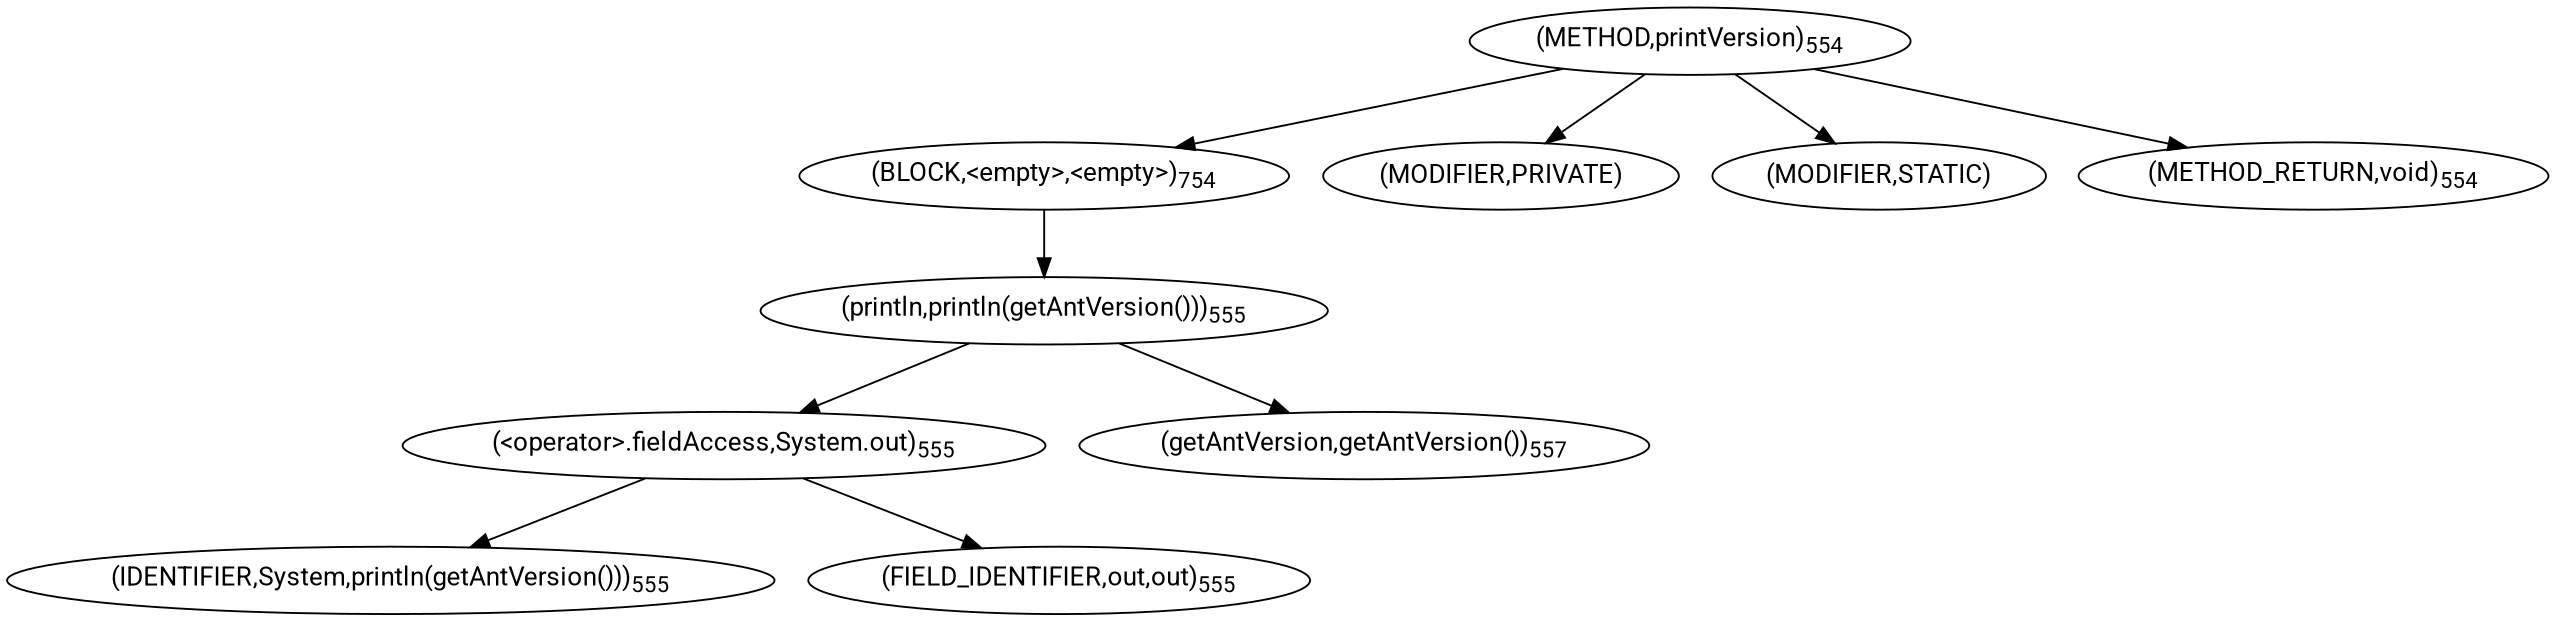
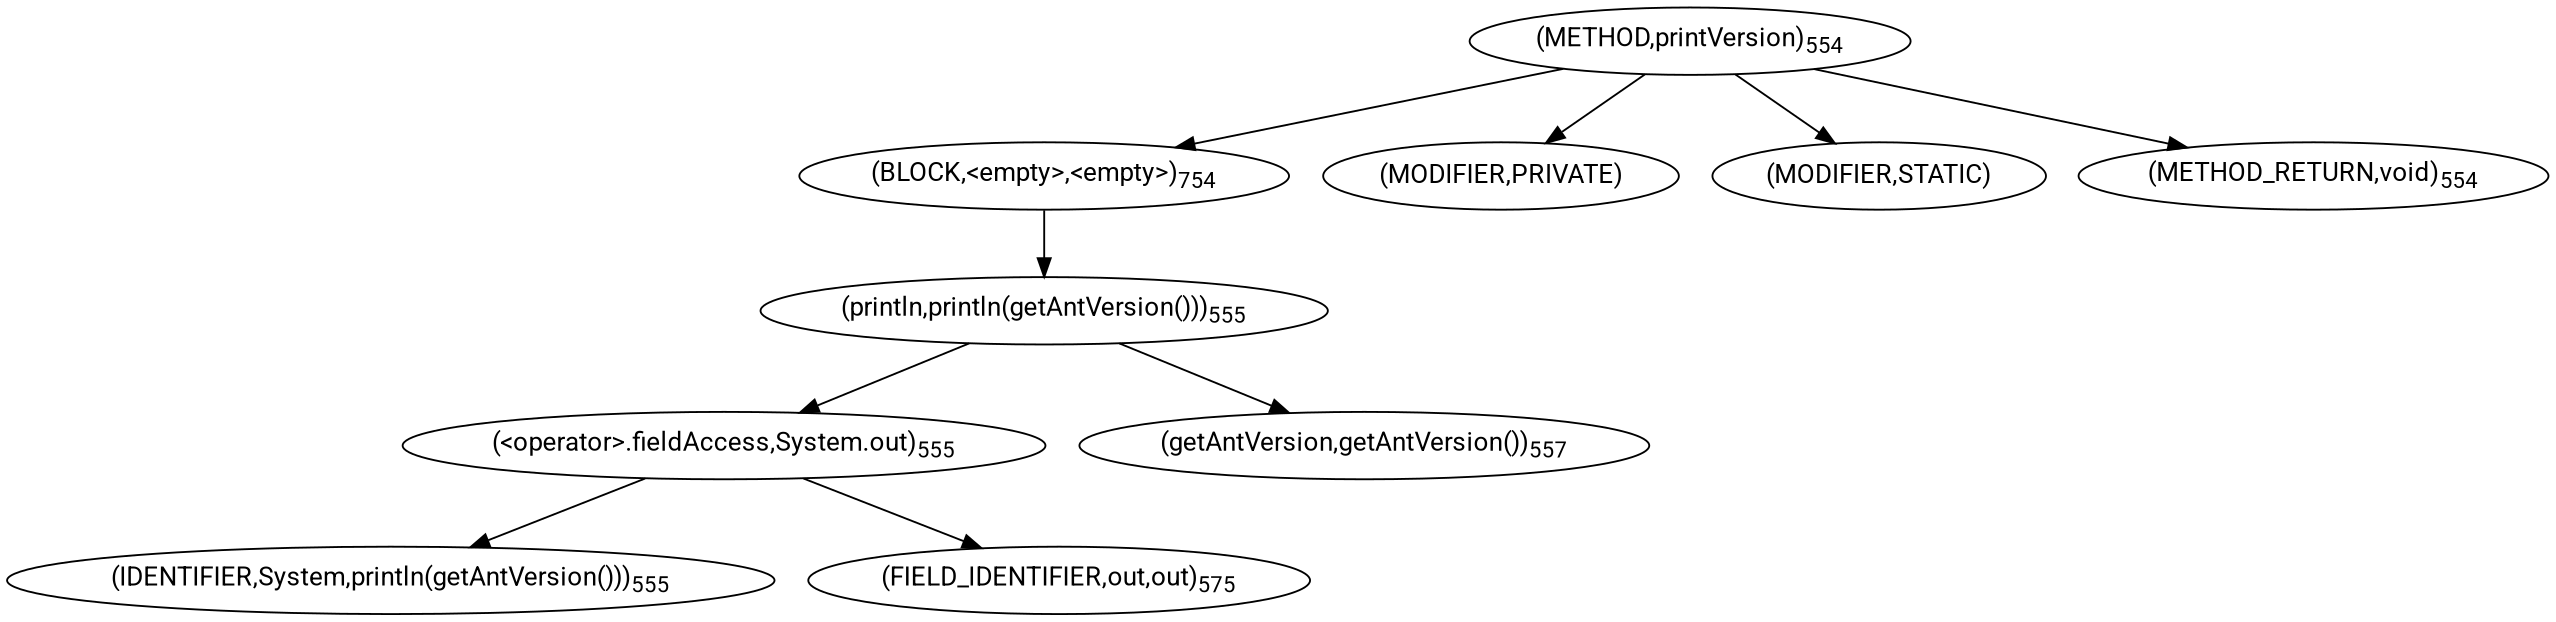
(1217, 578) -> (1217, 578)
